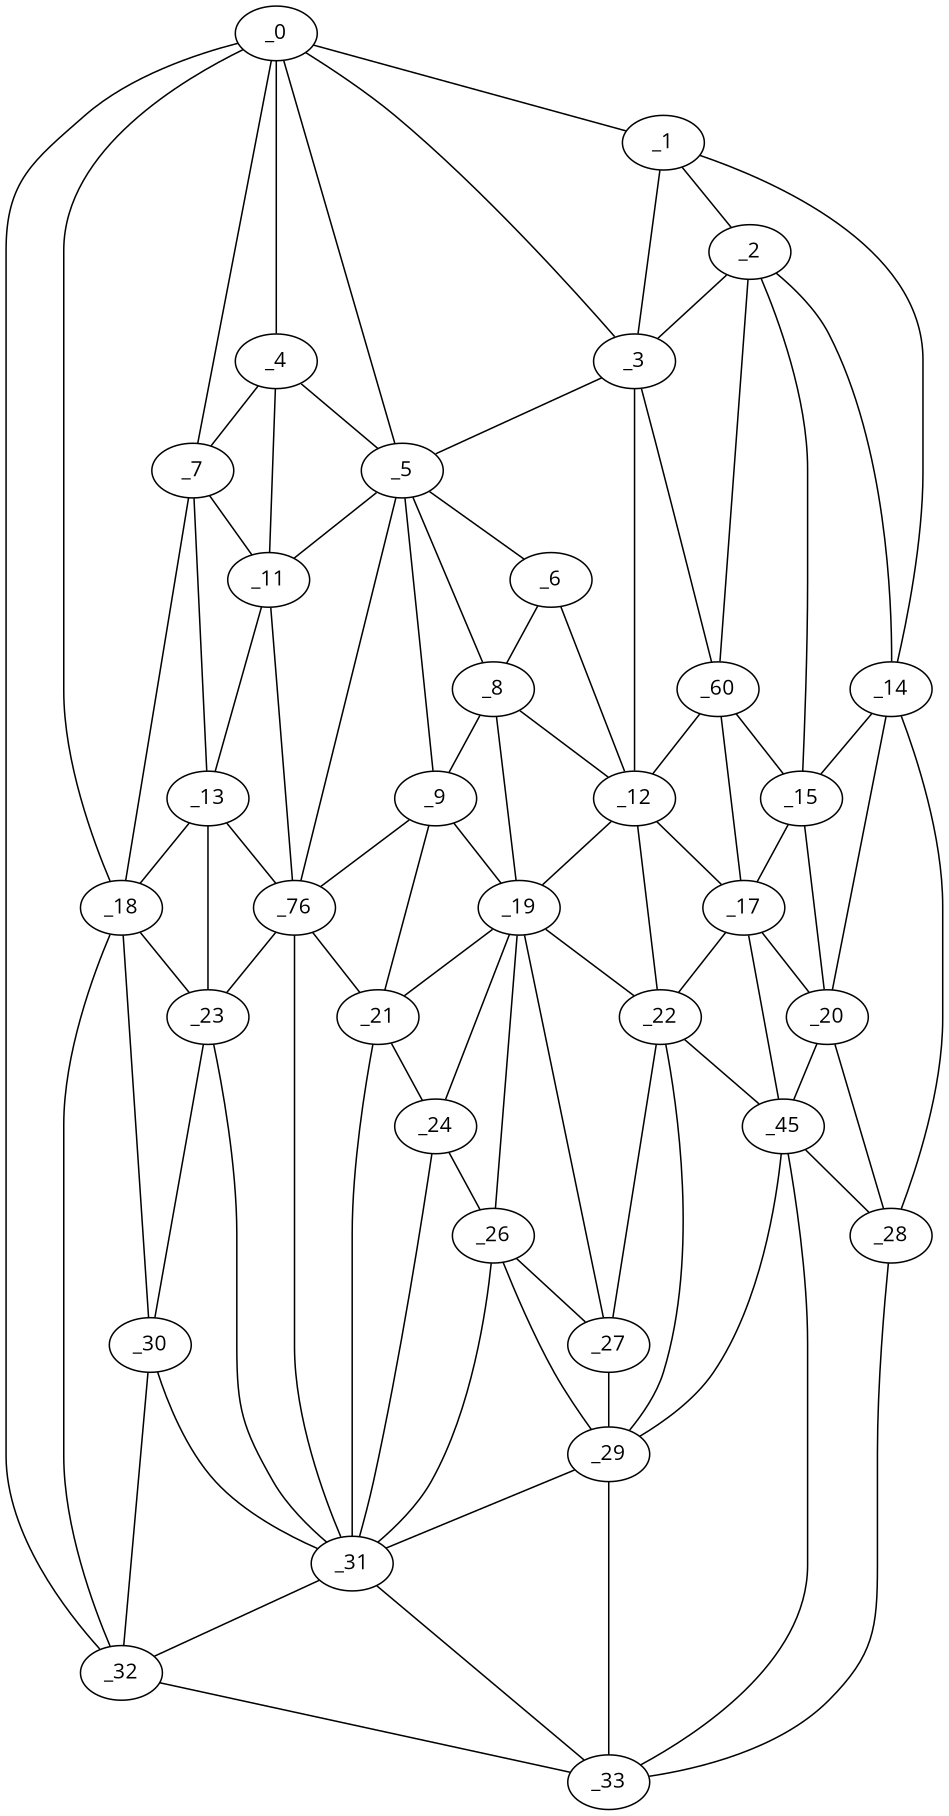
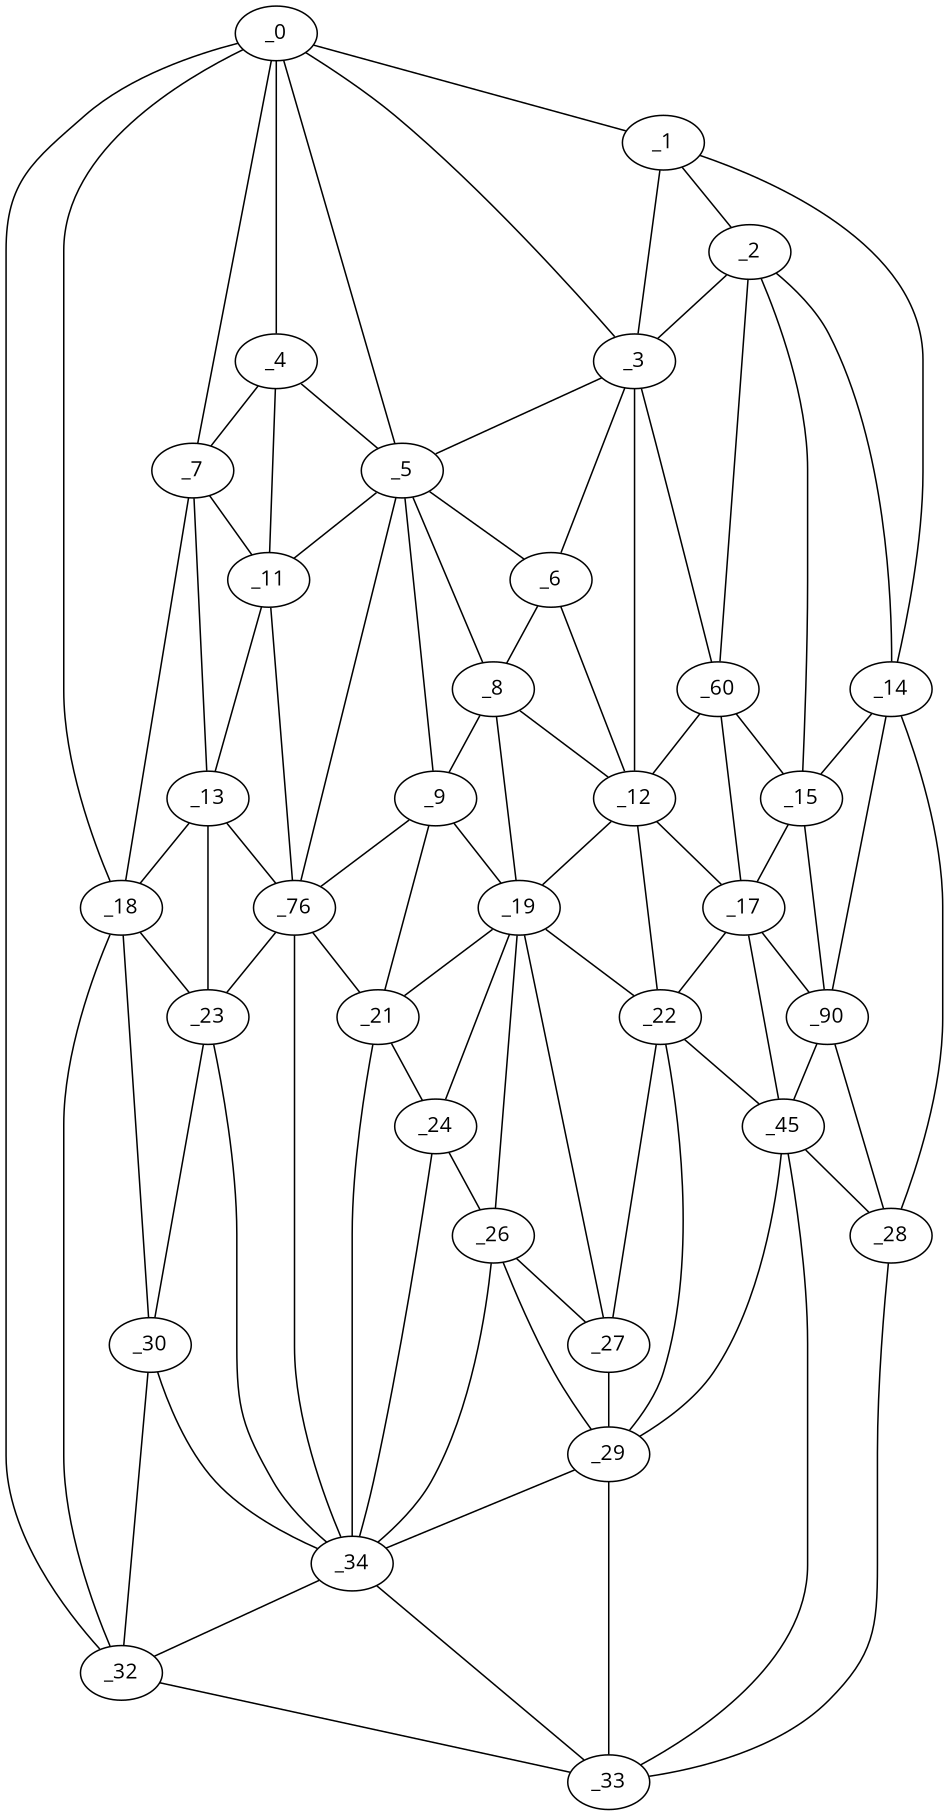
none -> (593, 470)
(827, 1017) -> (827, 1017)
(352, 1564) -> (352, 1564)
